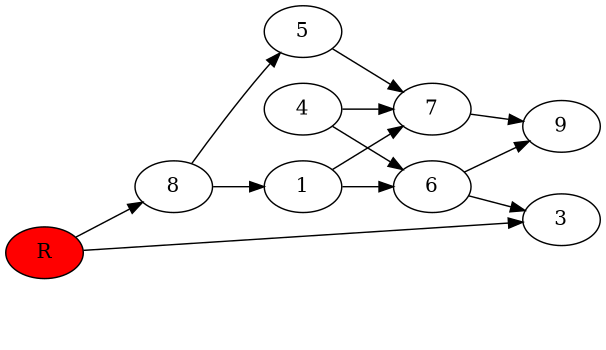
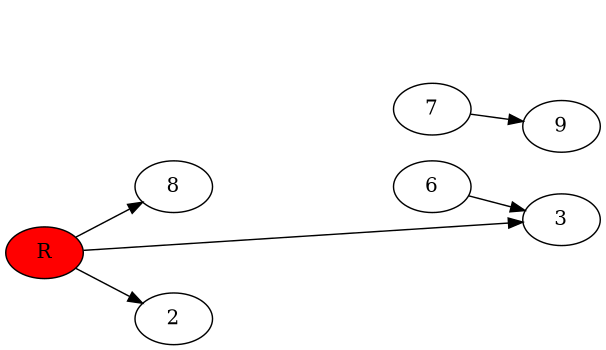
(303, 32) -> none
(303, 109) -> none
(490, 160) -> none
(303, 187) -> none
none -> (174, 319)
